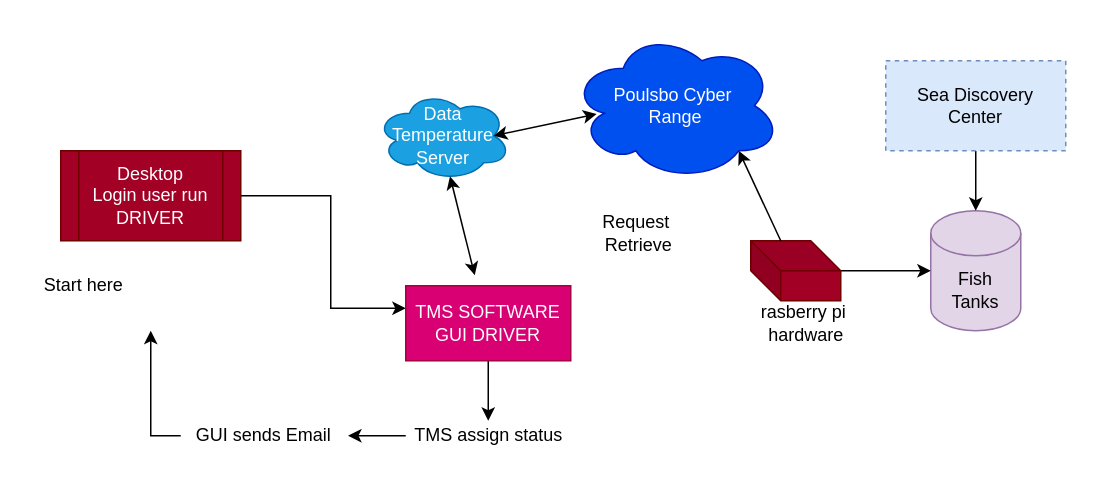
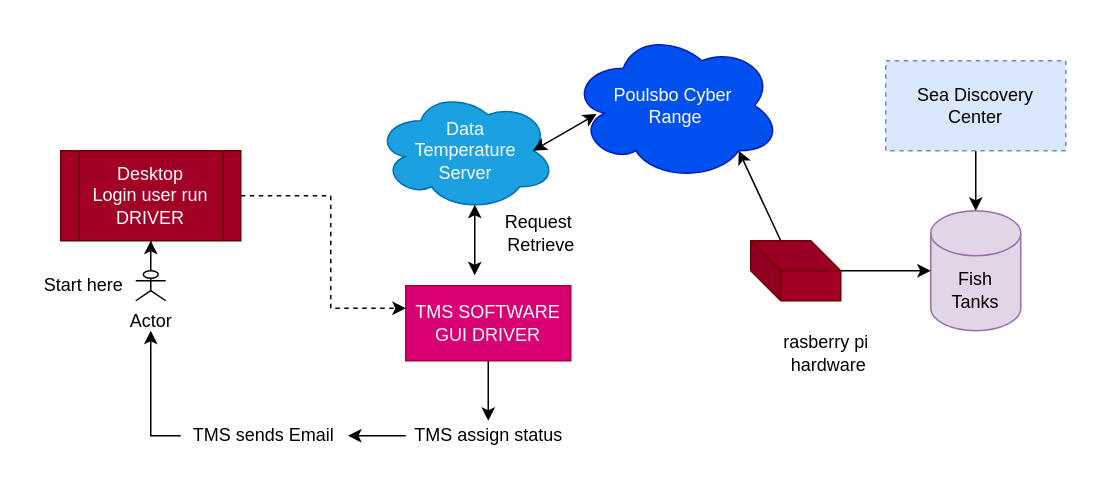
(443, 136) -> (466, 151)
(638, 233) -> (541, 233)
(331, 240) -> (331, 240)
none -> (151, 251)
none -> (151, 286)
(803, 323) -> (826, 353)
(264, 436) -> (264, 436)
